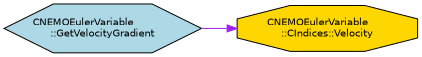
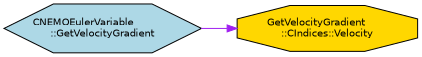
(327, 28) -> (327, 28)
